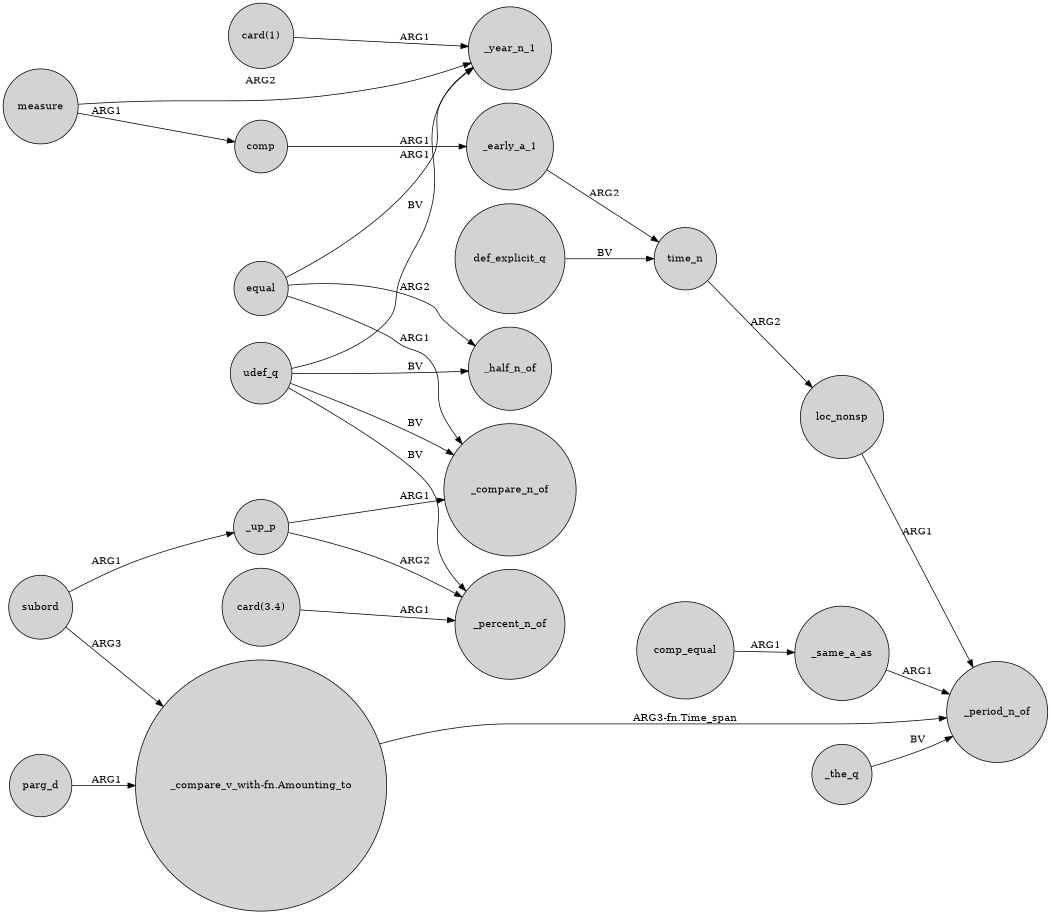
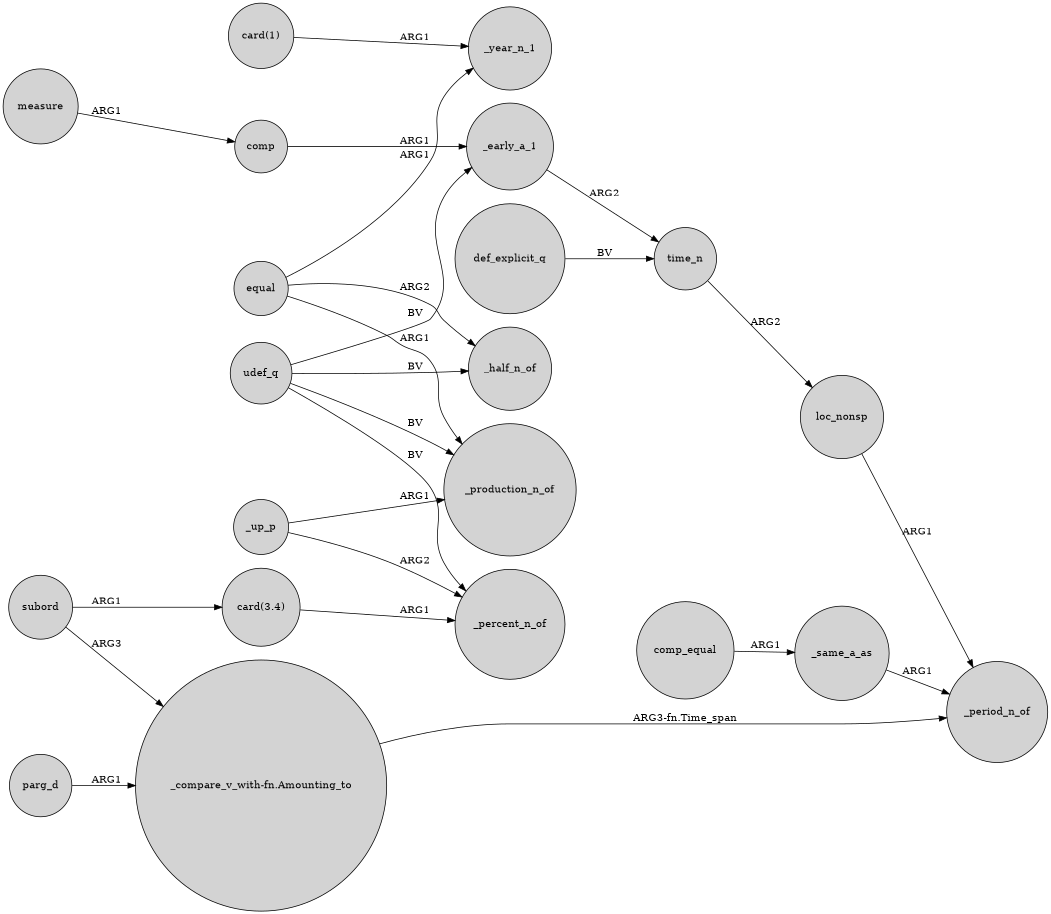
(273, 100) -> none
(416, 246) -> (430, 319)
(510, 490) -> (510, 490)
(146, 558) -> (144, 607)
(842, 774) -> none
